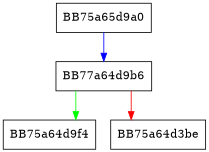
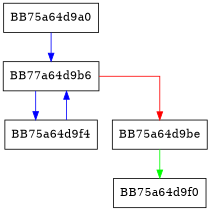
(104, 18) -> (51, 18)
(76, 101) -> (36, 101)
none -> (67, 110)
(158, 135) -> (160, 135)
none -> (160, 193)
